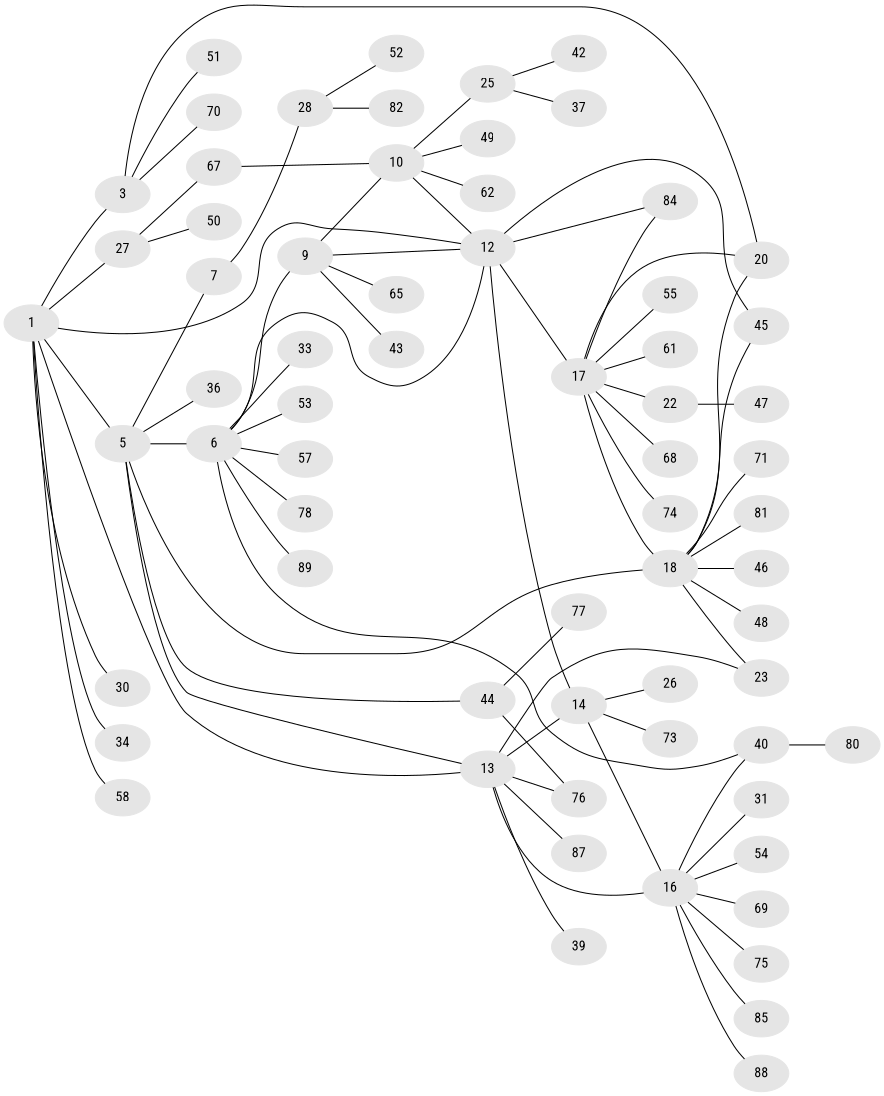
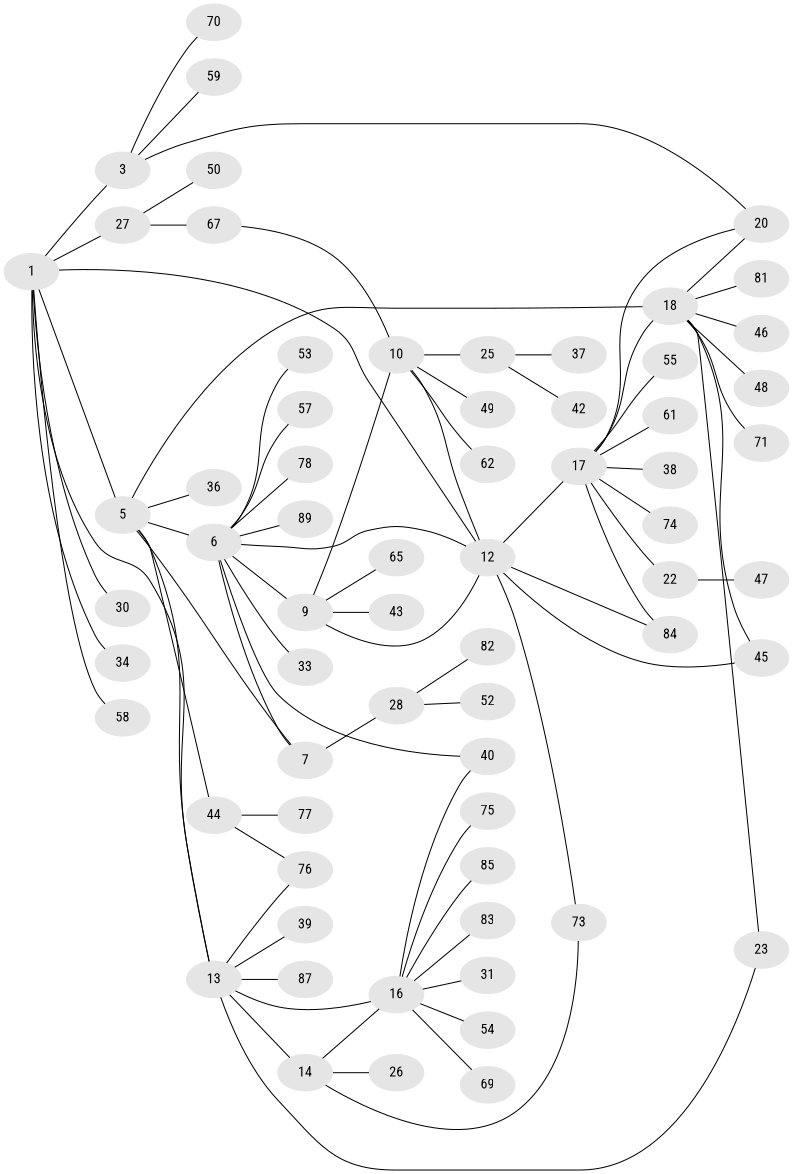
(214, 57) -> (214, 77)
(670, 459) -> (670, 470)
(517, 480) -> (545, 737)
none -> (246, 656)
(853, 745) -> none
(761, 1073) -> (488, 921)
